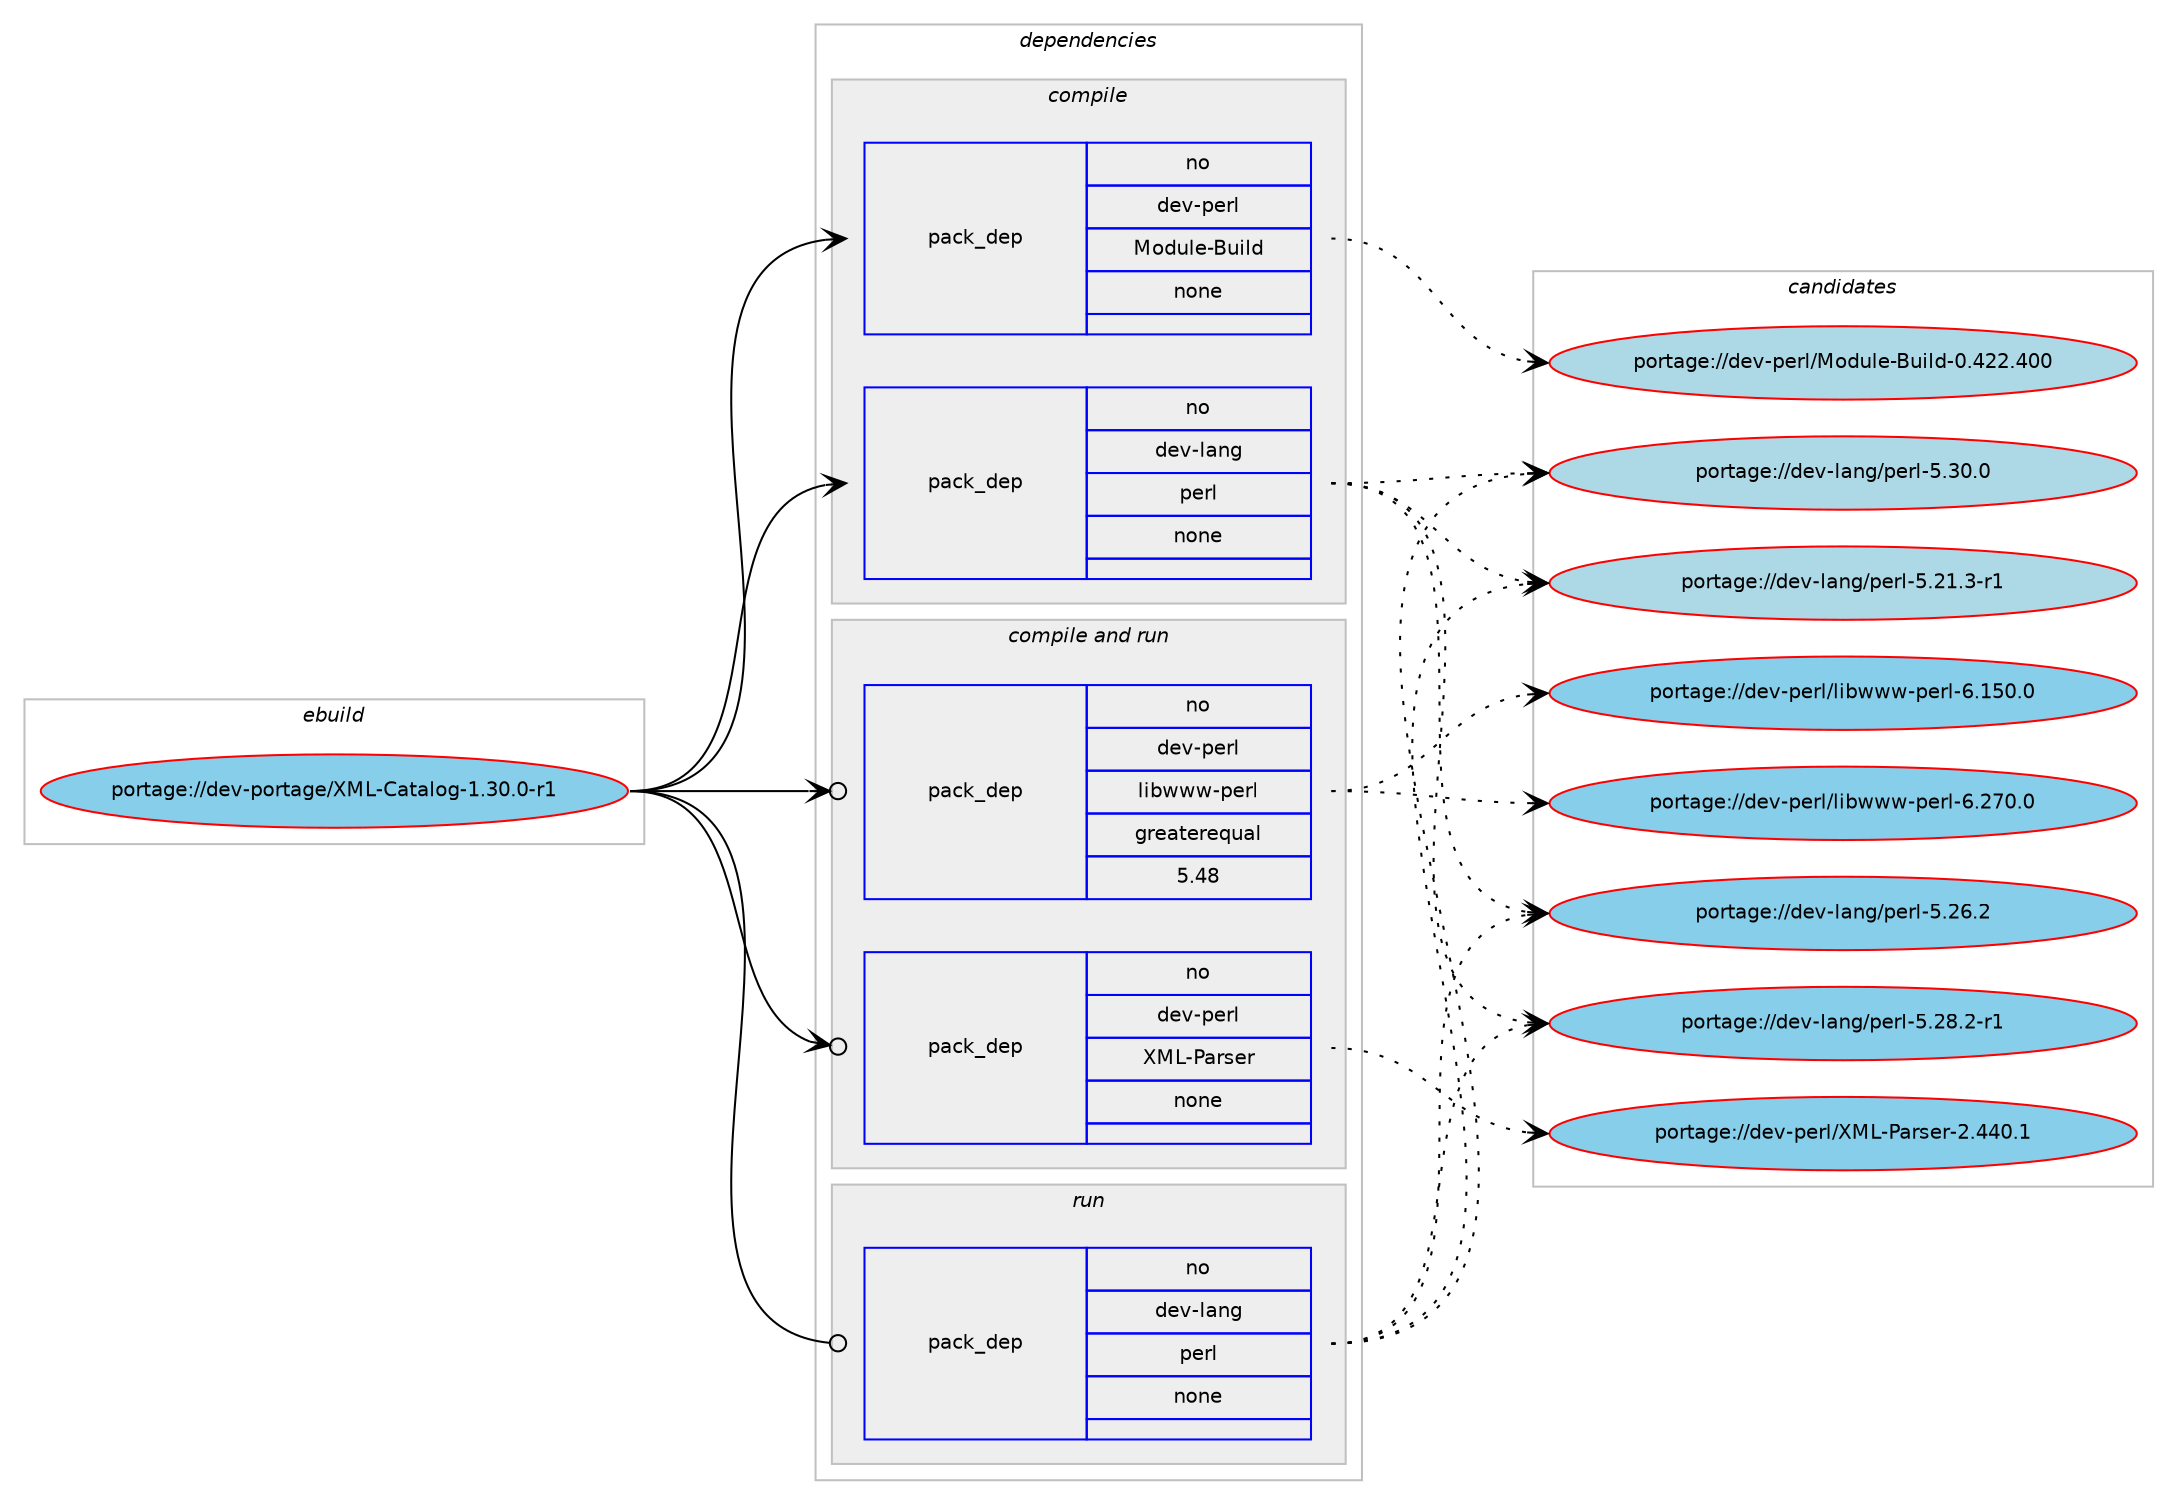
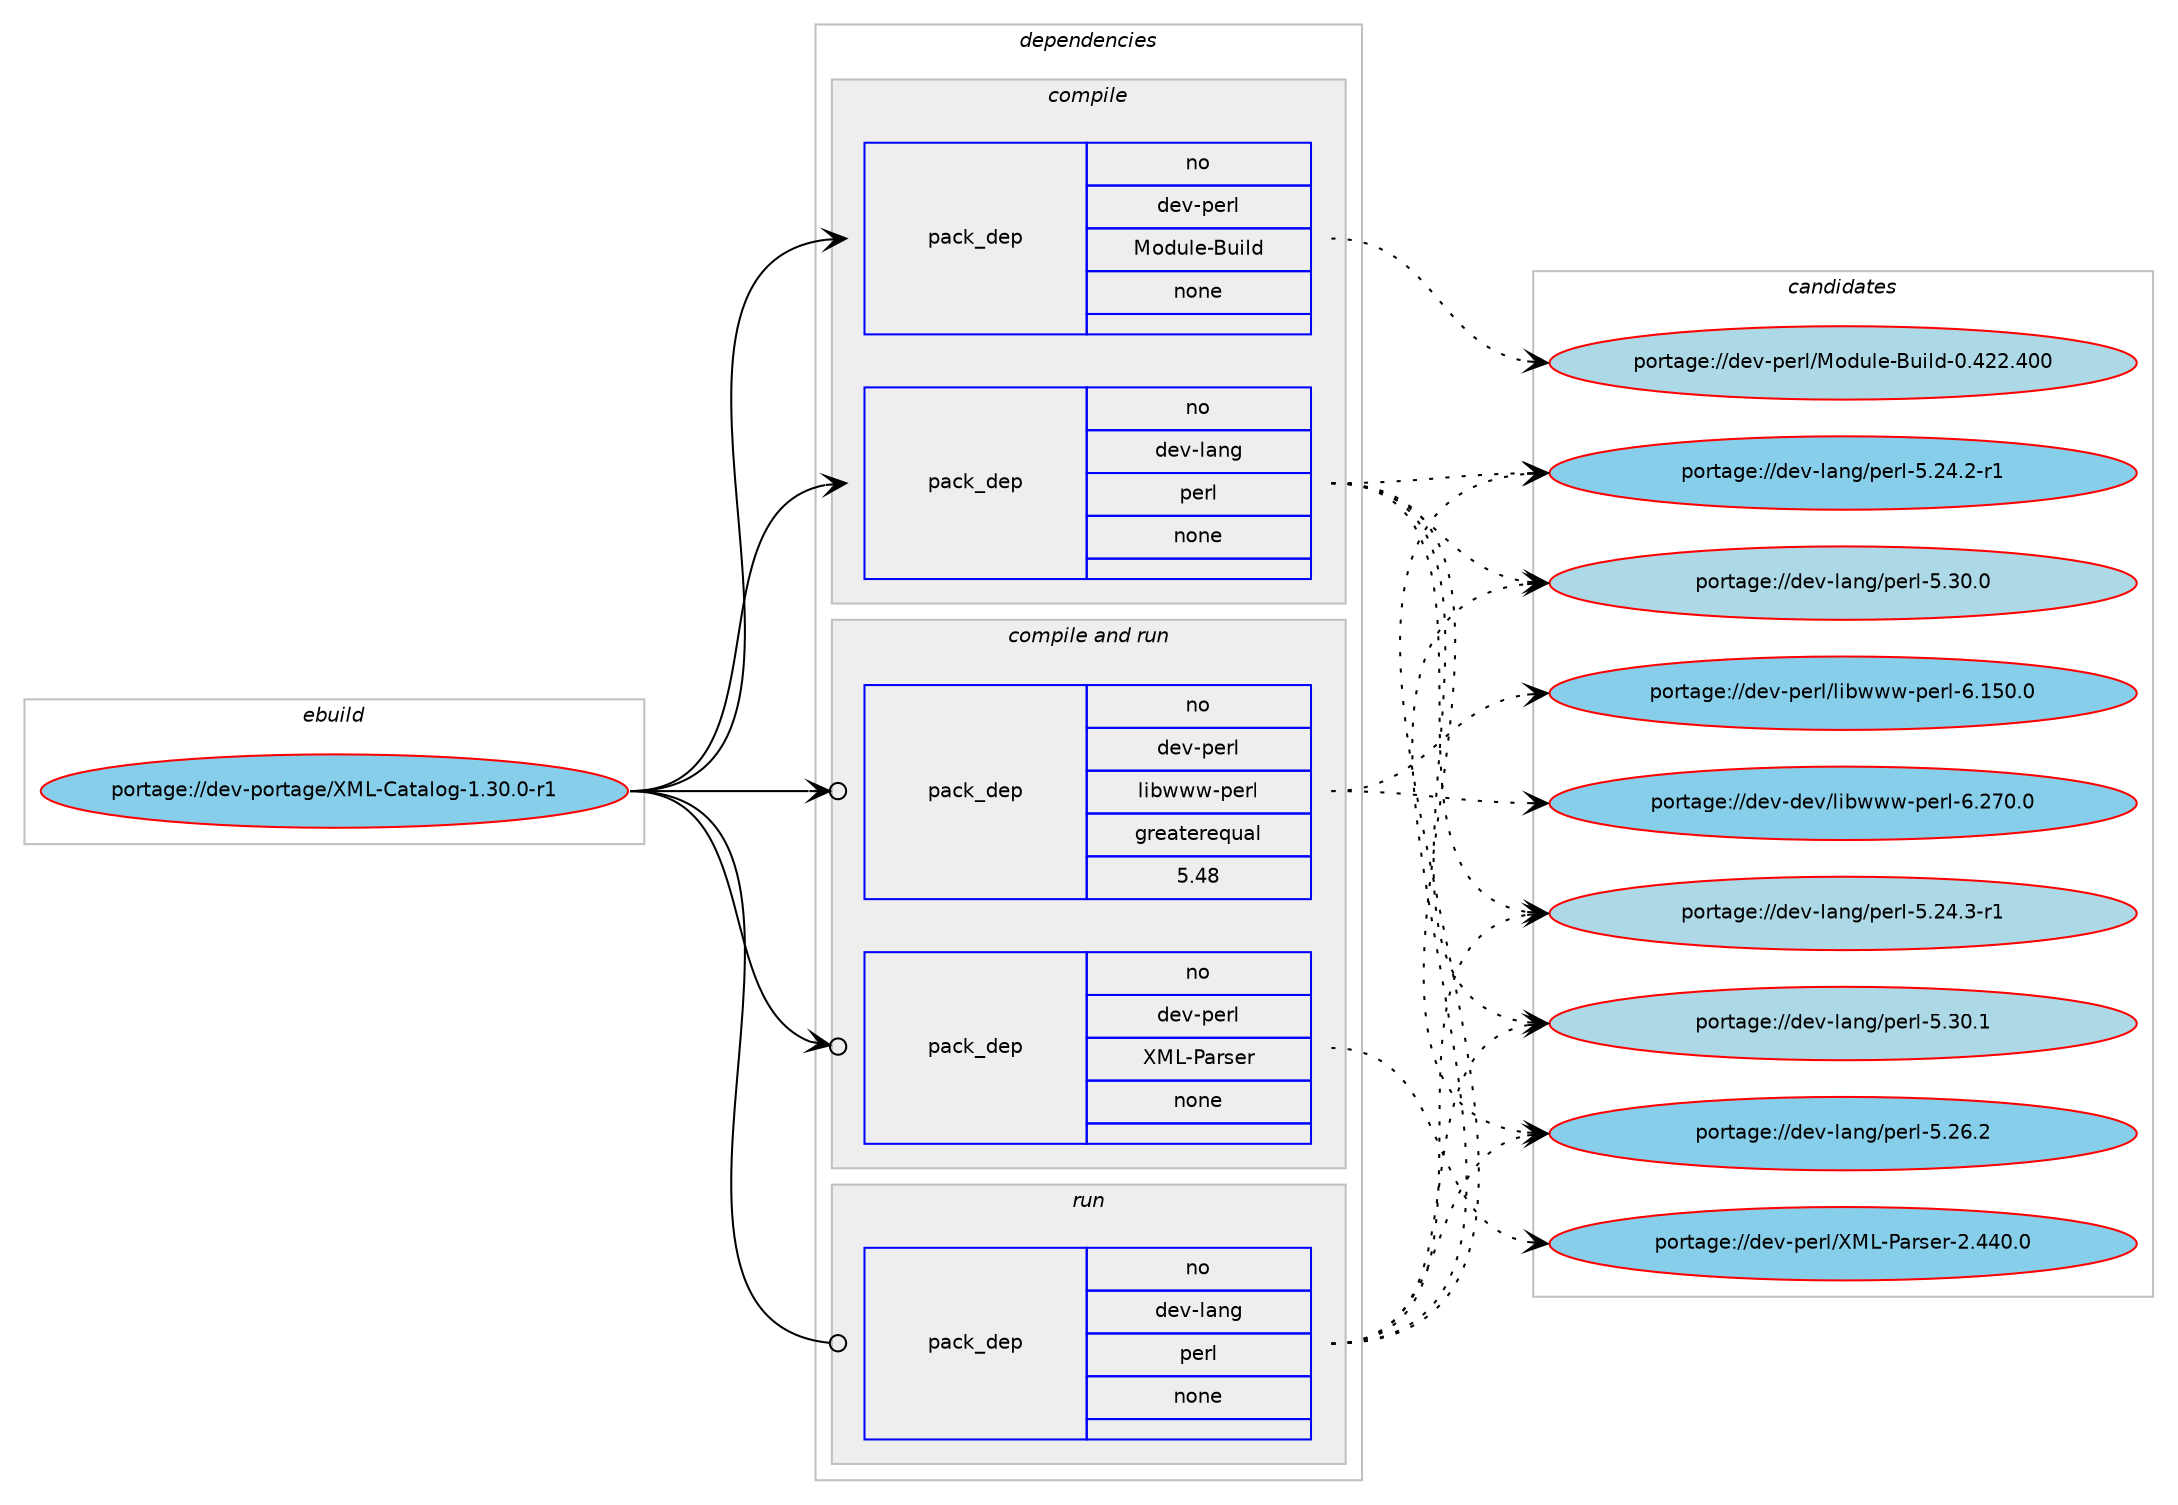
(1843, 583) -> (1843, 913)
(1843, 803) -> (1843, 803)
none -> (1843, 1024)
(1843, 1024) -> (1843, 473)
(1843, 1134) -> (1843, 1244)
